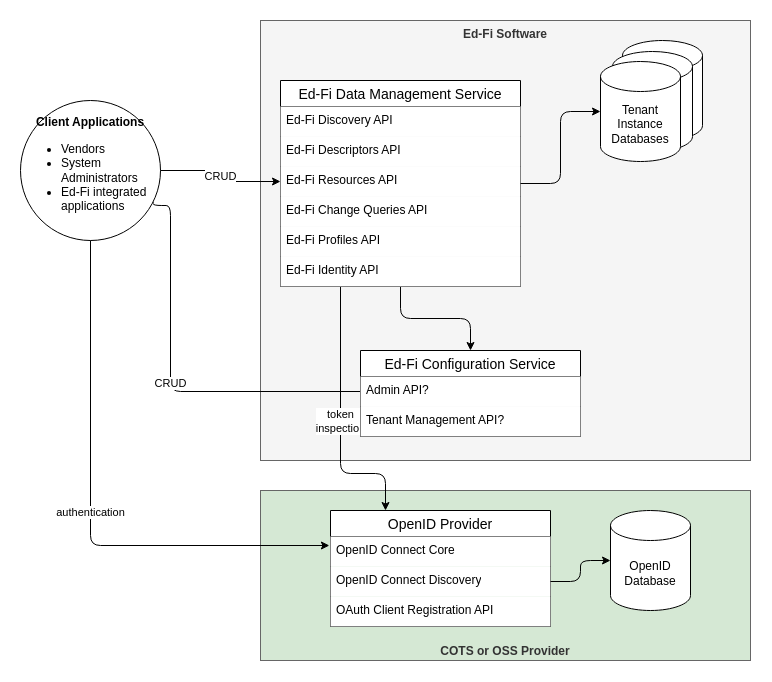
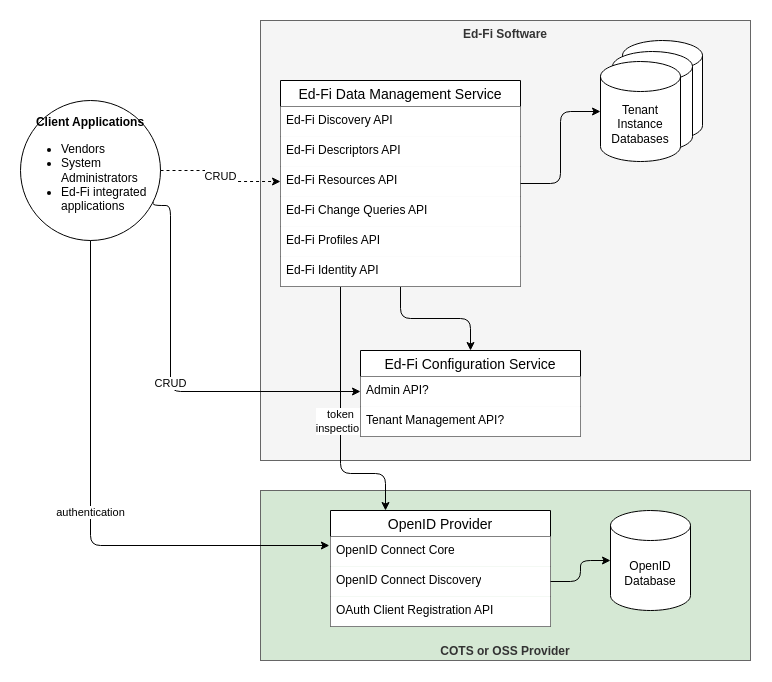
(183, 171) -> (183, 171)
(354, 392) -> (352, 392)
